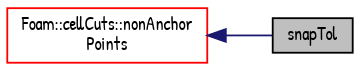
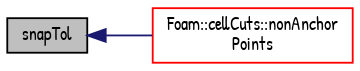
(249, 35) -> (129, 35)
